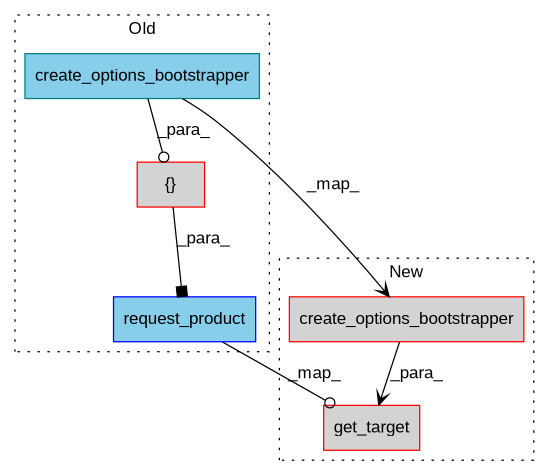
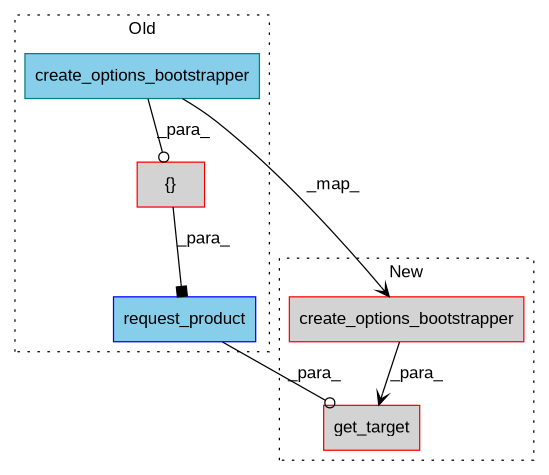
(315, 374) -> (315, 374)
